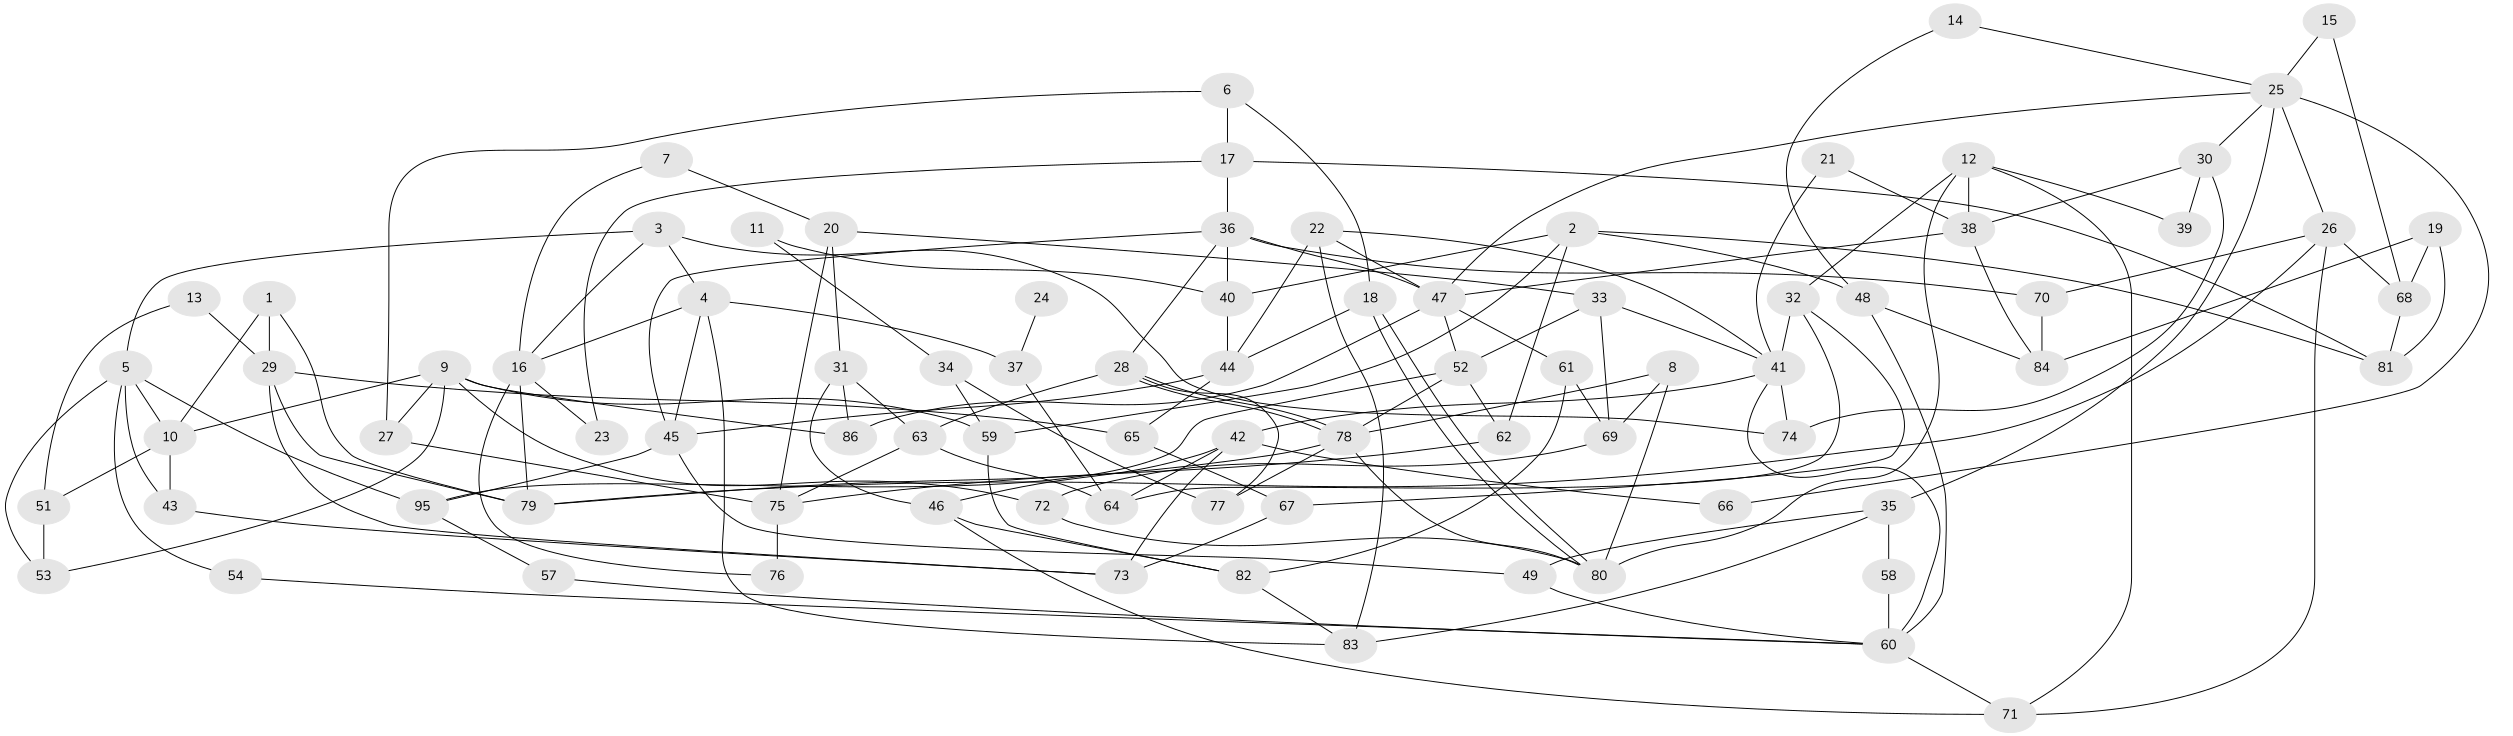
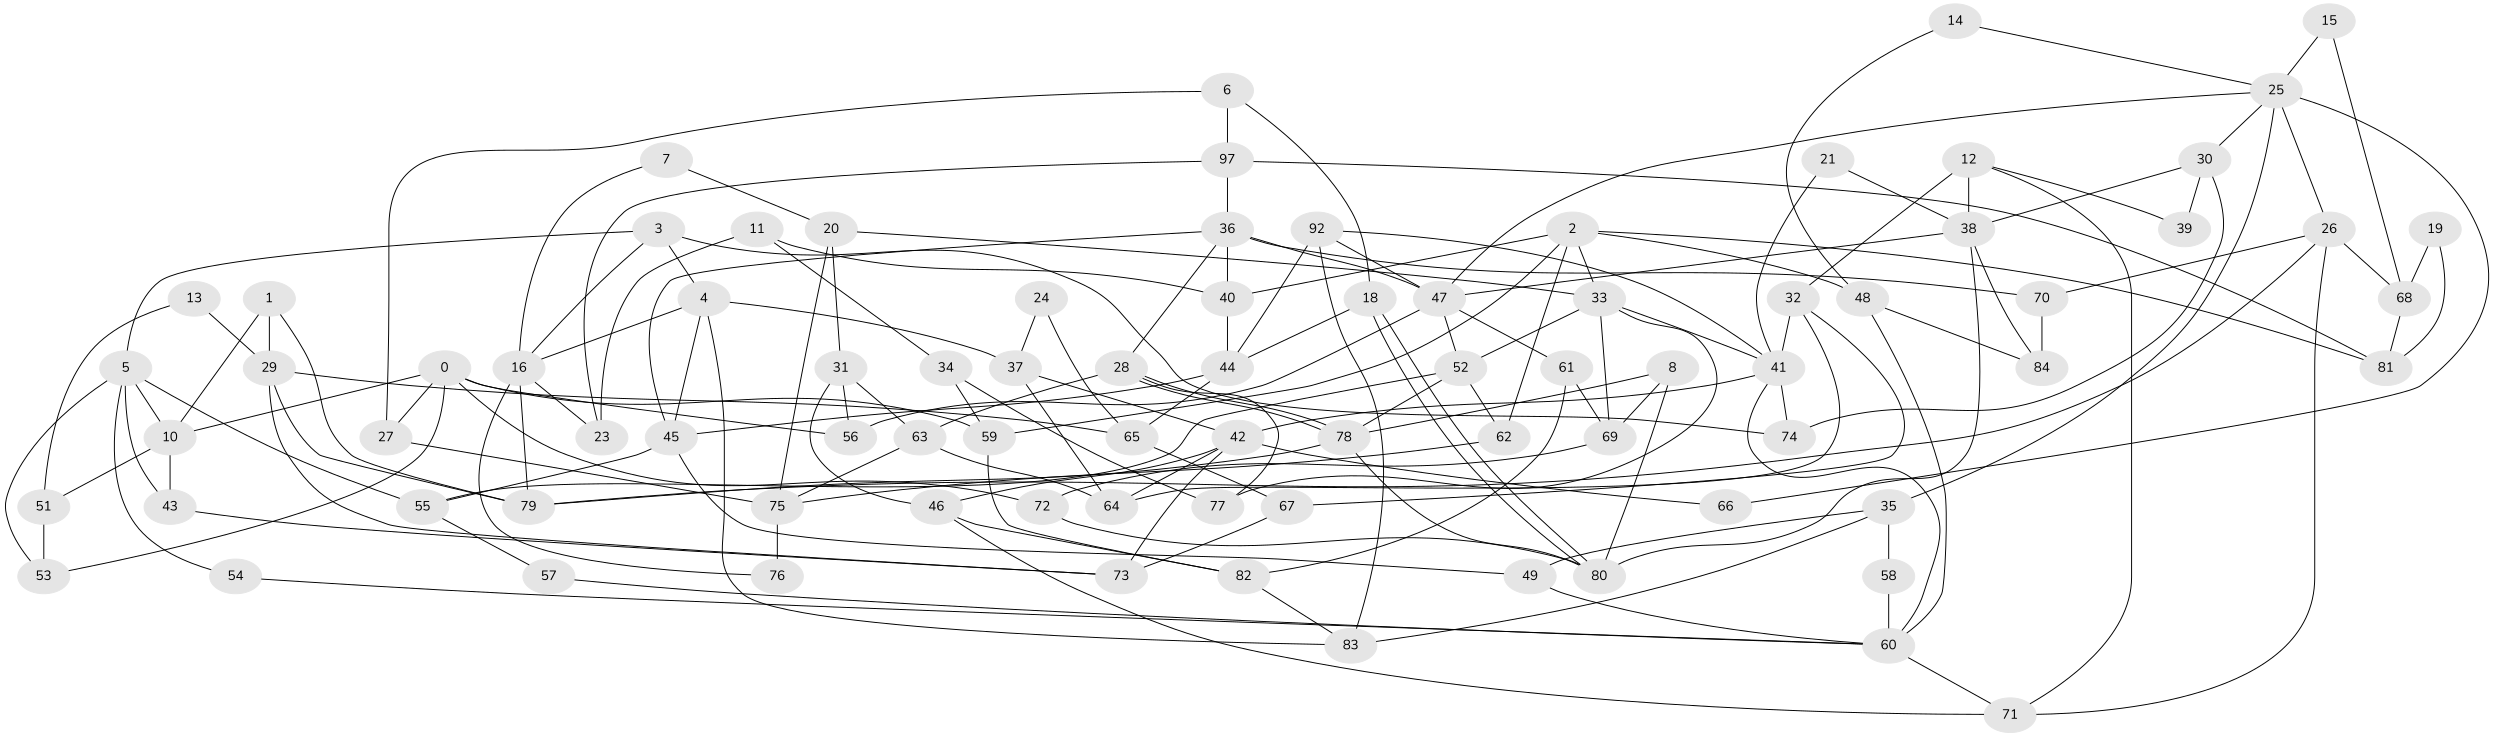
(1227, 160) -> (1227, 160)
(1317, 229) -> (1317, 229)
none -> (1584, 260)
none -> (626, 298)
(2230, 302) -> none
(445, 368) -> (445, 368)
none -> (1078, 372)
none -> (1127, 403)
(851, 438) -> (851, 438)
(1903, 464) -> (1838, 502)
(1281, 472) -> (1609, 469)
(423, 507) -> (423, 507)
